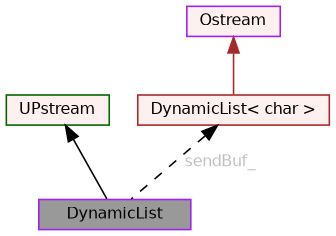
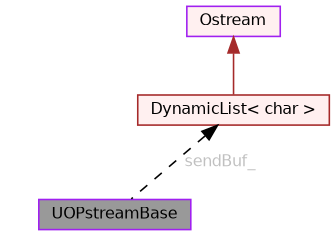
(58, 110) -> none
(115, 215) -> (115, 215)
